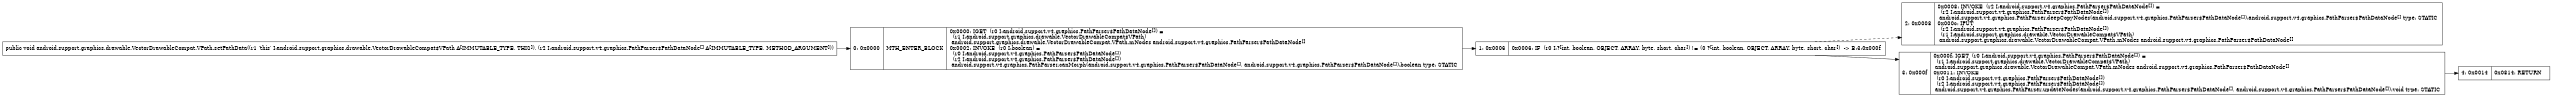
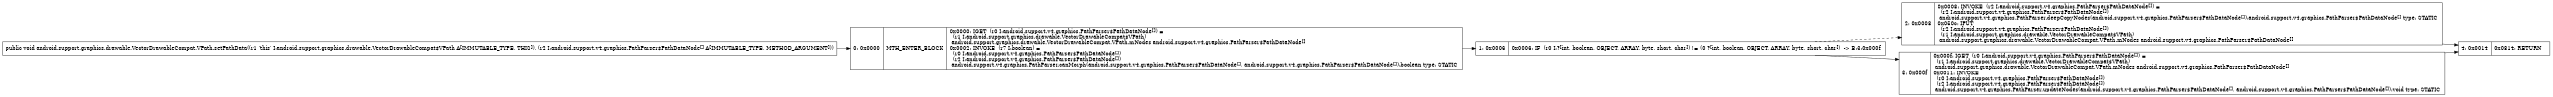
(1957, 24) -> (1957, 24)
none -> (2448, 44)
(996, 48) -> (996, 48)
